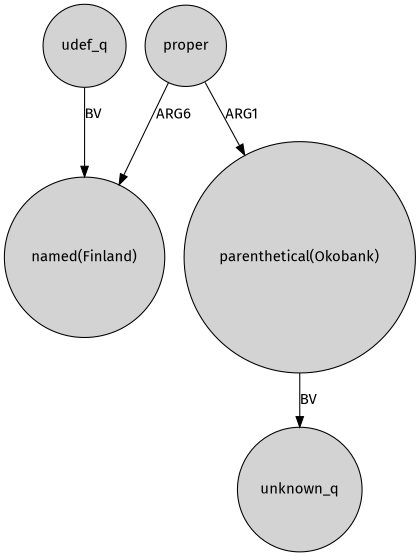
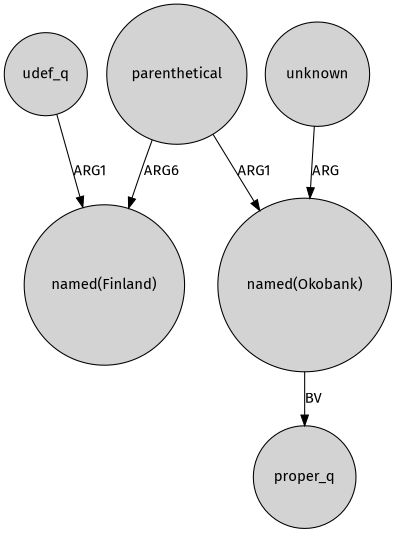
(186, 46) -> (177, 74)
none -> (317, 74)
(93, 115) -> (90, 171)
(300, 257) -> (305, 285)
(300, 490) -> (305, 477)
